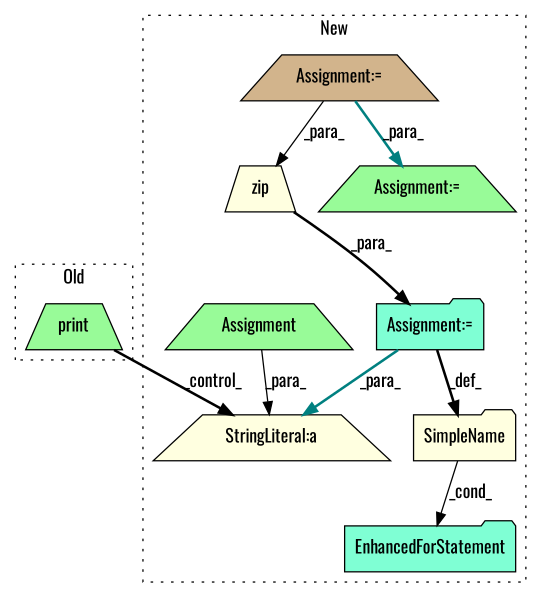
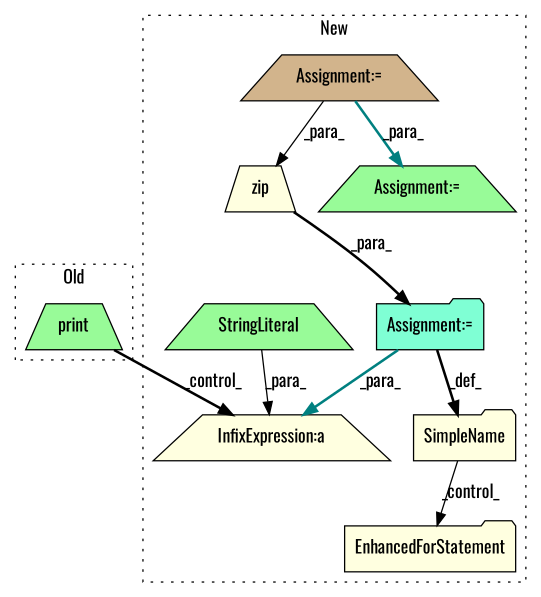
(259, 327) -> (259, 327)
(272, 438) -> (272, 438)
(471, 493) -> (471, 493)
(430, 549) -> (430, 549)
